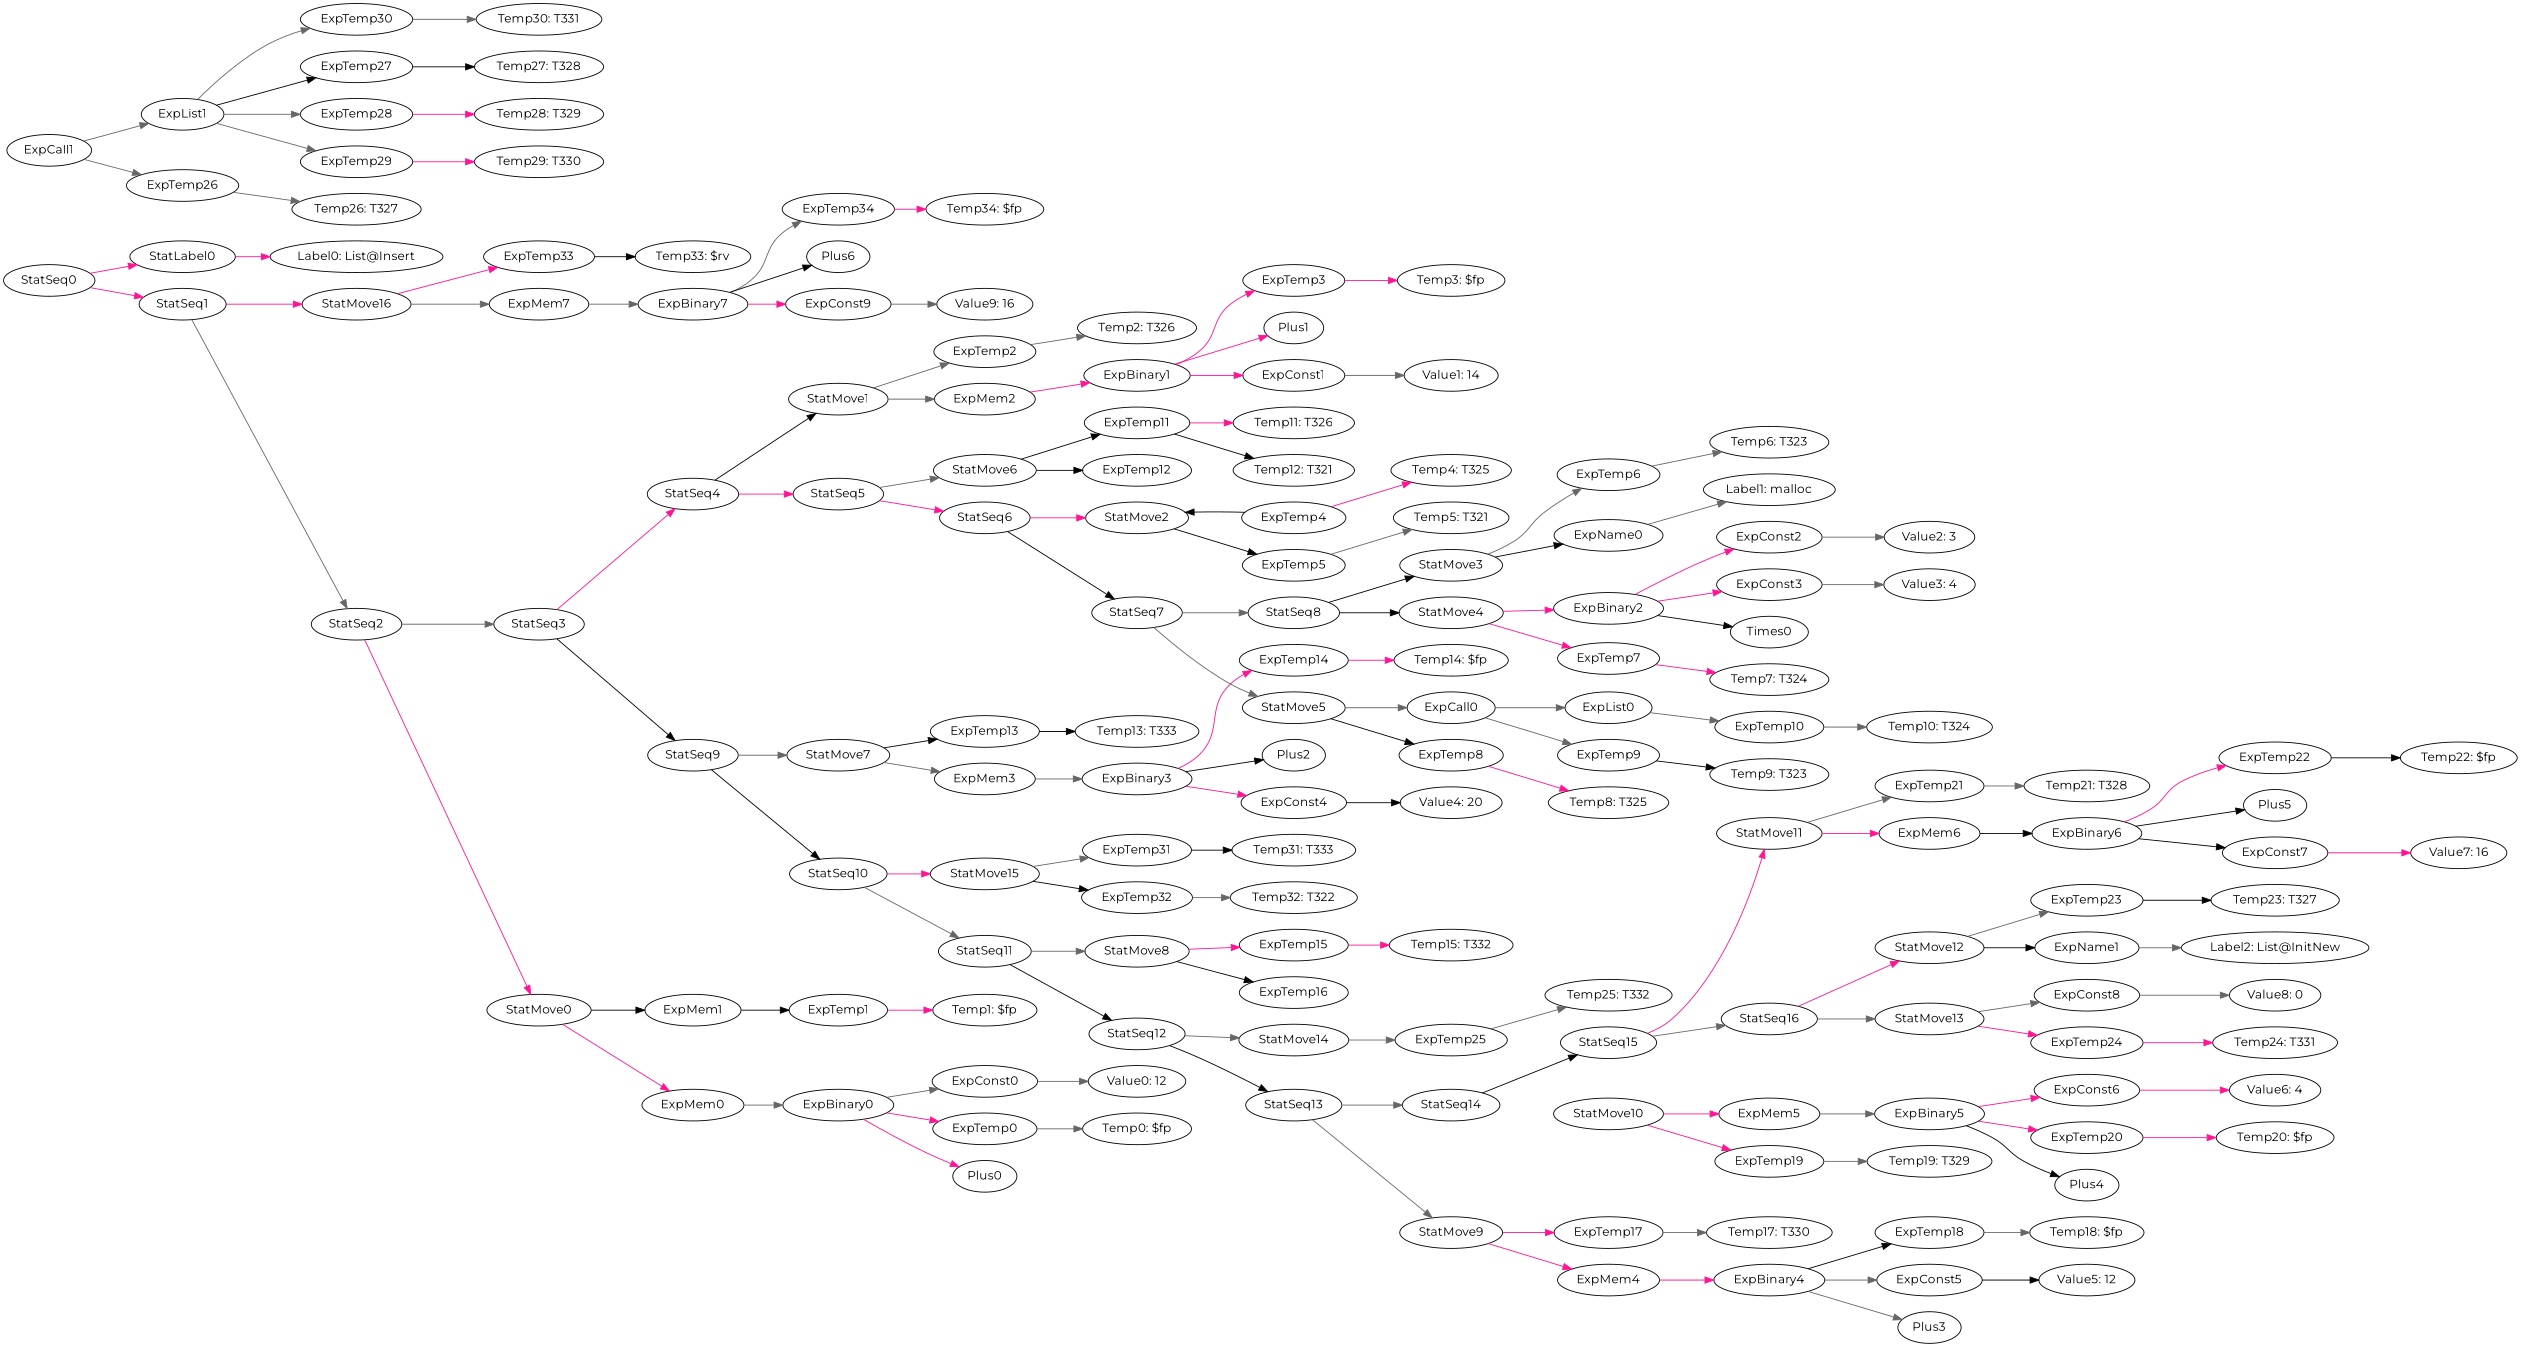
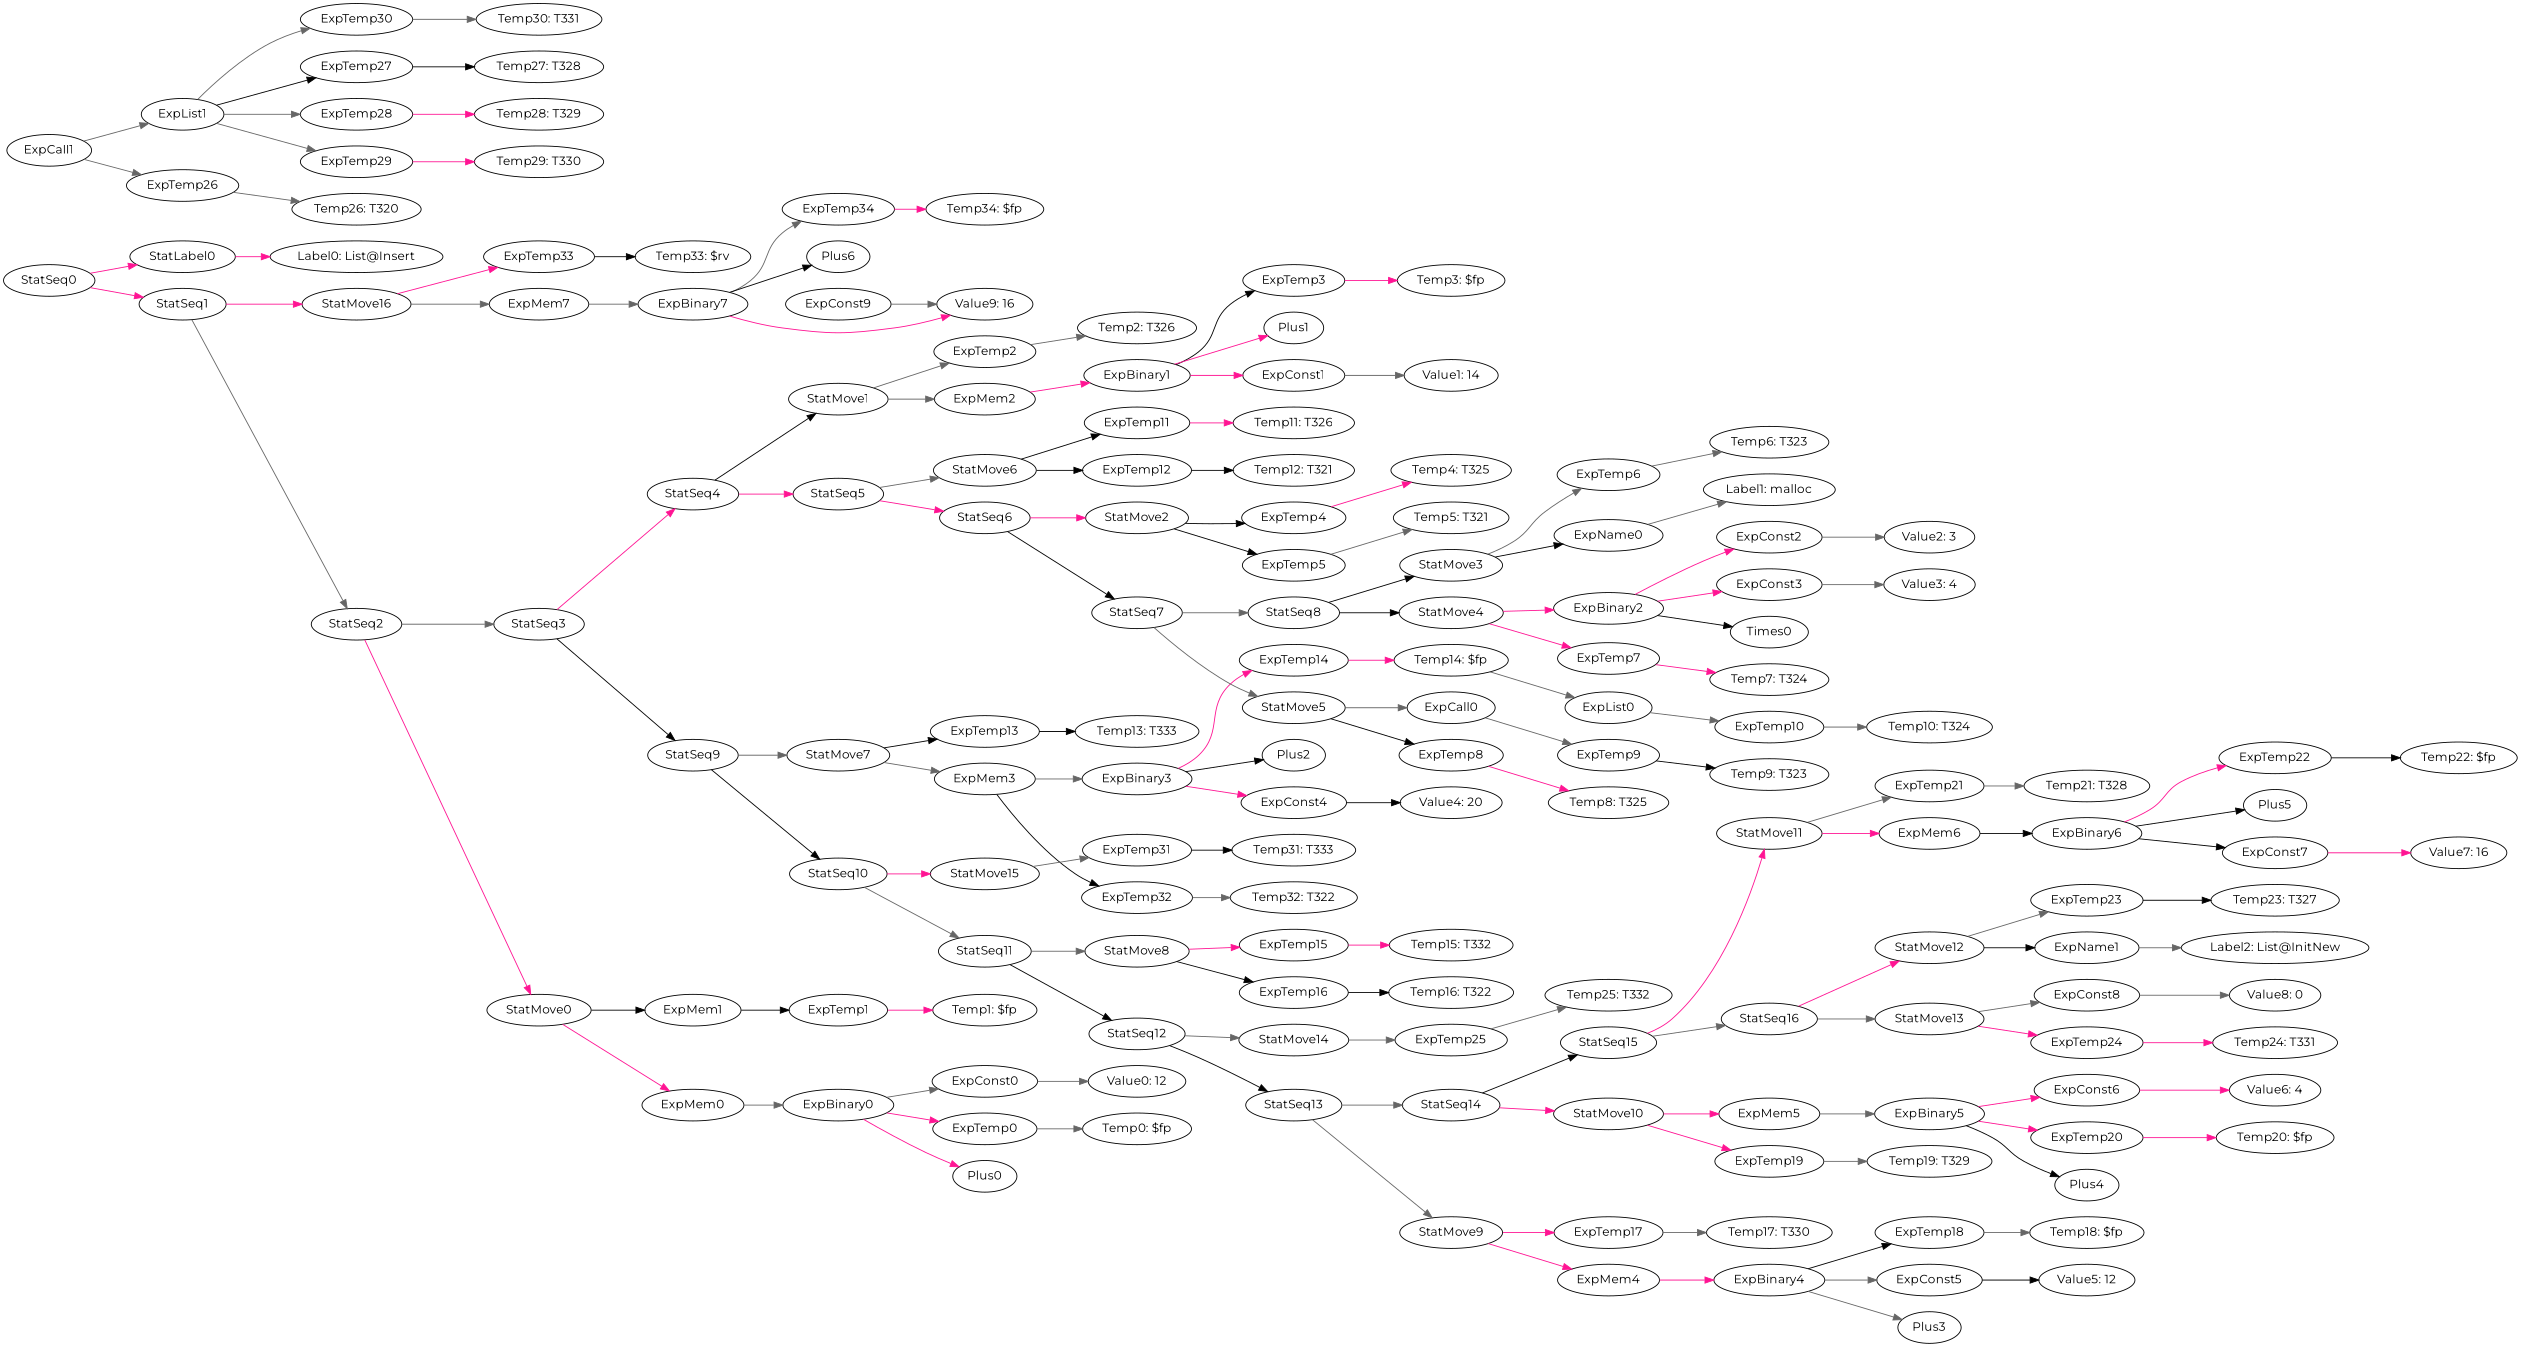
(357, 209) -> (357, 209)
(762, 304) -> (836, 333)
(1213, 331) -> (1213, 331)
(1210, 445) -> (1208, 470)
(1220, 512) -> (1211, 524)
(1526, 708) -> (1528, 683)
(1056, 885) -> (1039, 843)
none -> (1451, 993)
none -> (1522, 1109)
